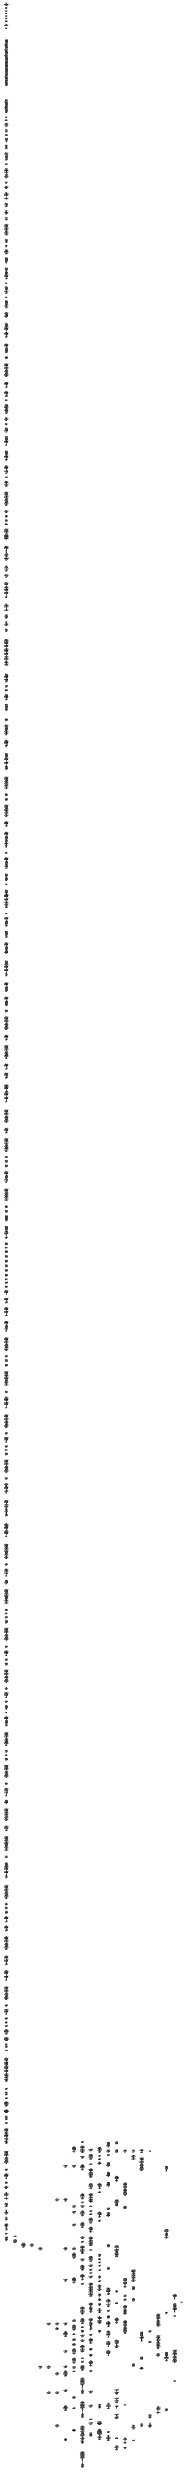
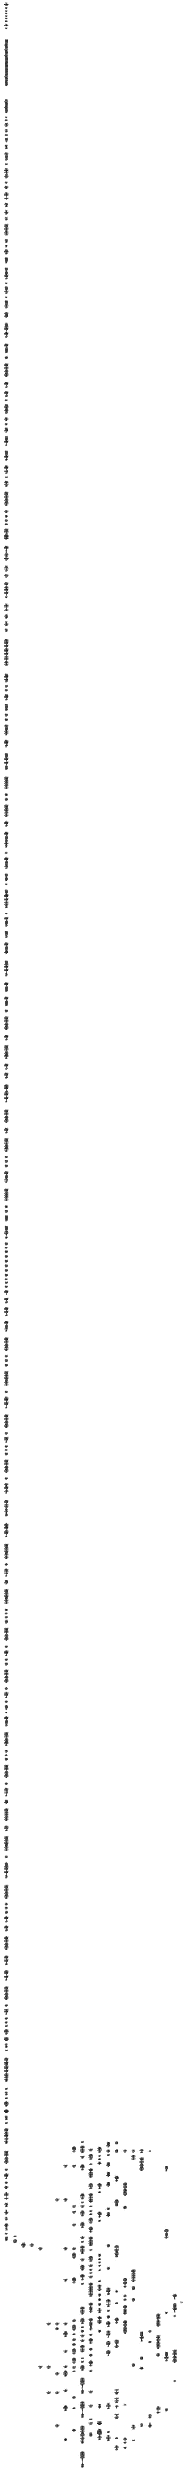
none -> (6, 715)
(99, 2277) -> none
